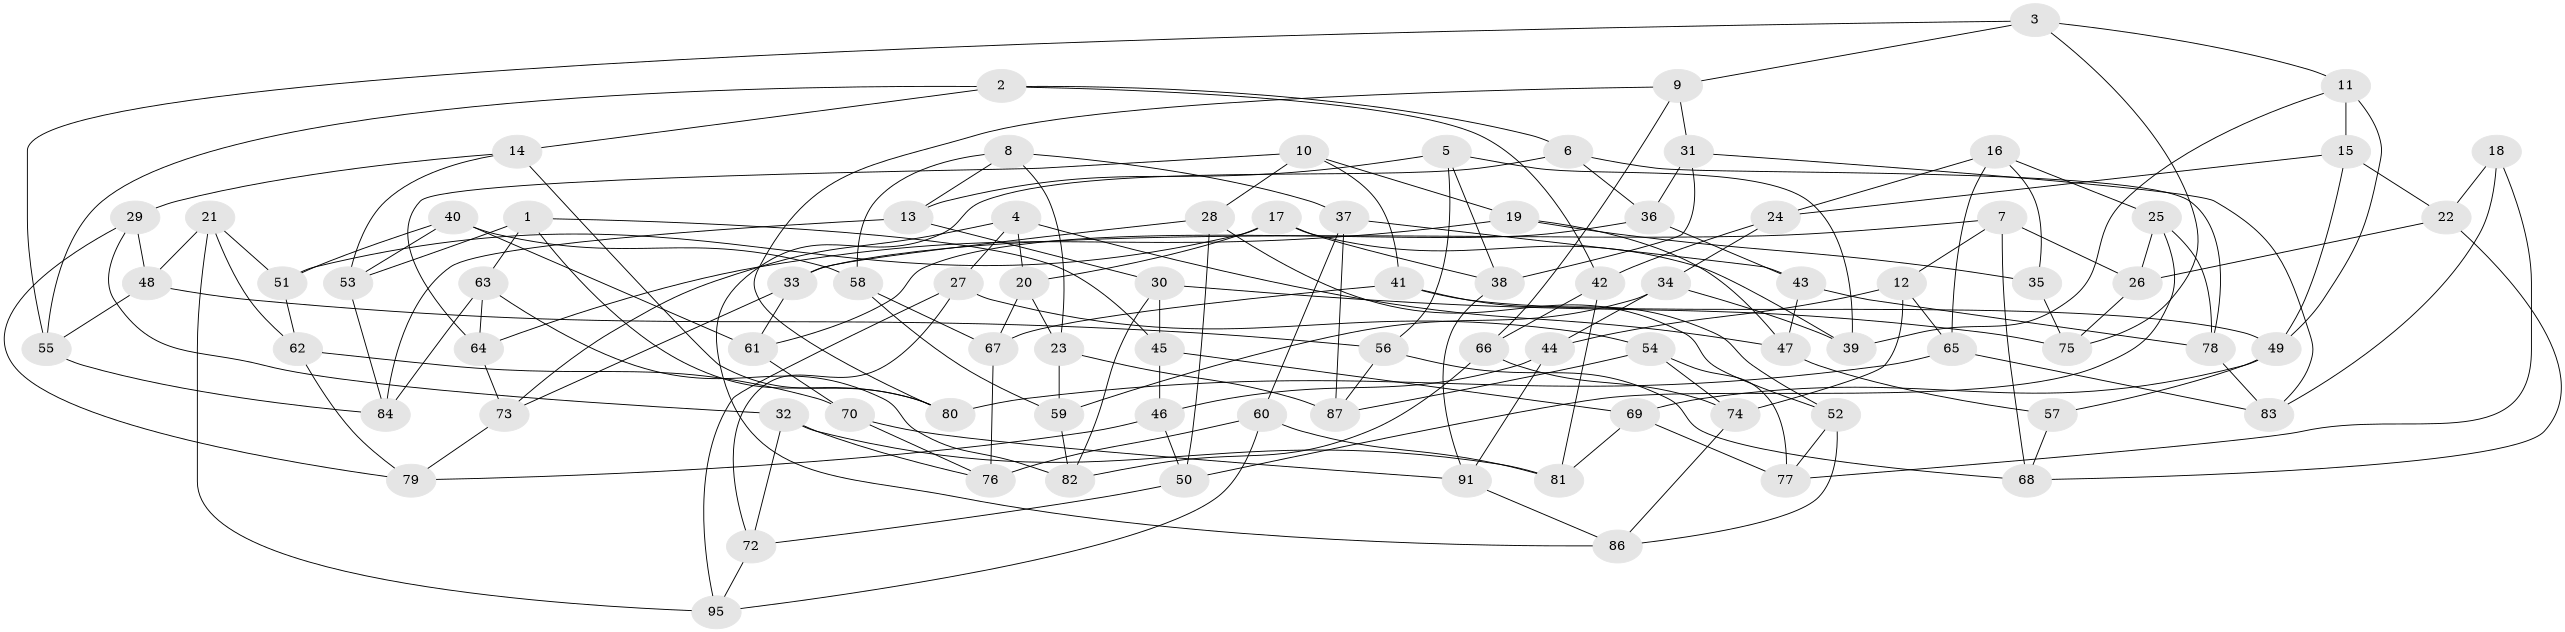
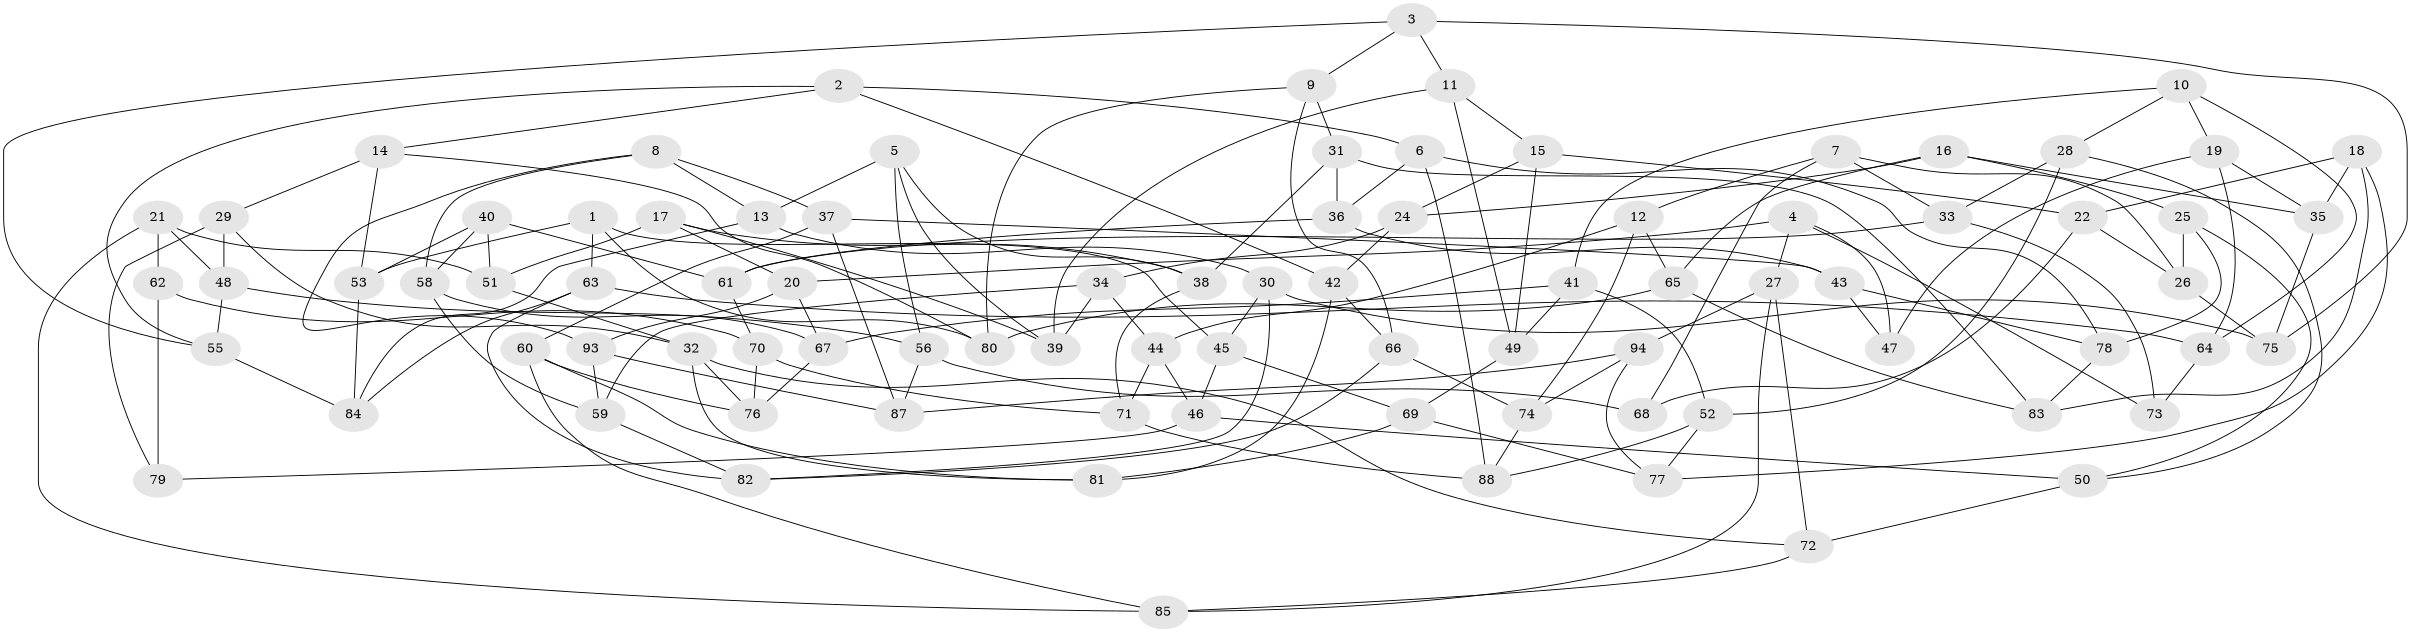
none -> (2341, 179)
(290, 316) -> (611, 322)
(1059, 349) -> (591, 349)
(1650, 349) -> (1639, 349)
(2053, 415) -> none
(458, 448) -> none
(1467, 481) -> (1125, 415)
(1618, 547) -> (1487, 481)
(716, 612) -> (1163, 612)
